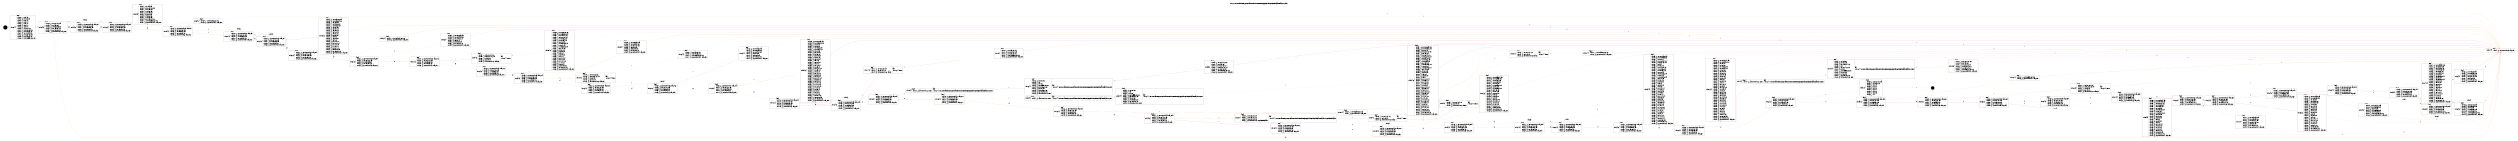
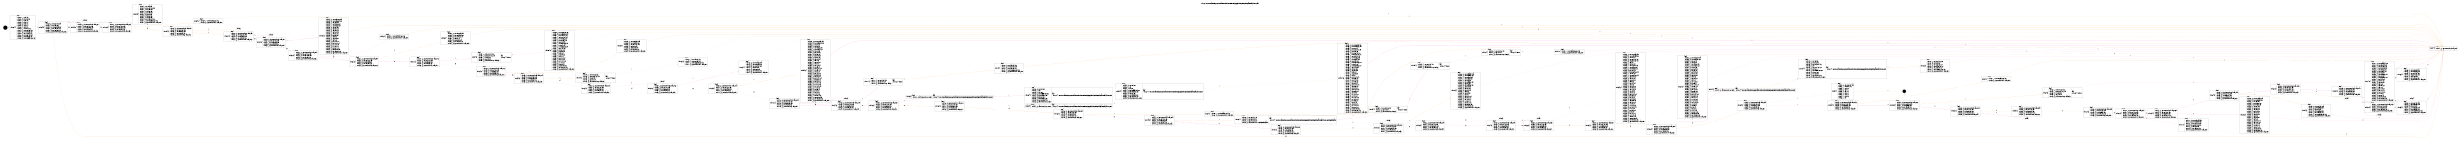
(1219, 67) -> none
(2157, 118) -> none
